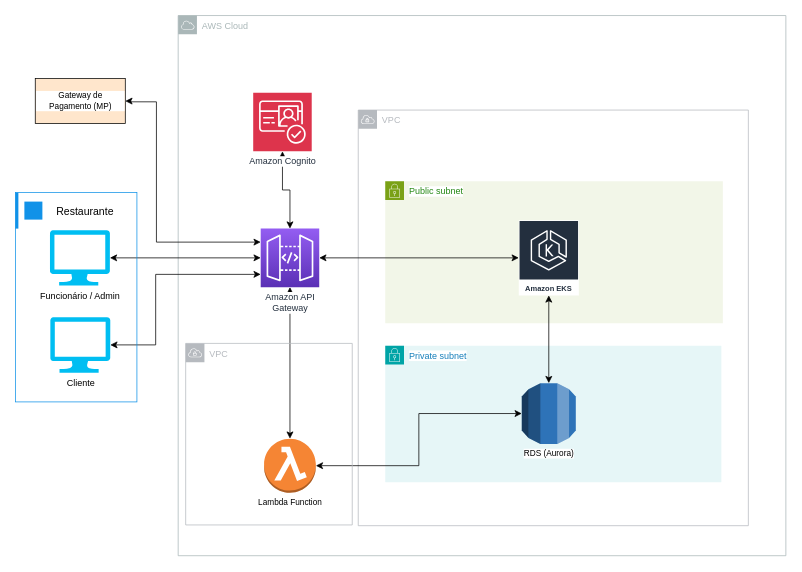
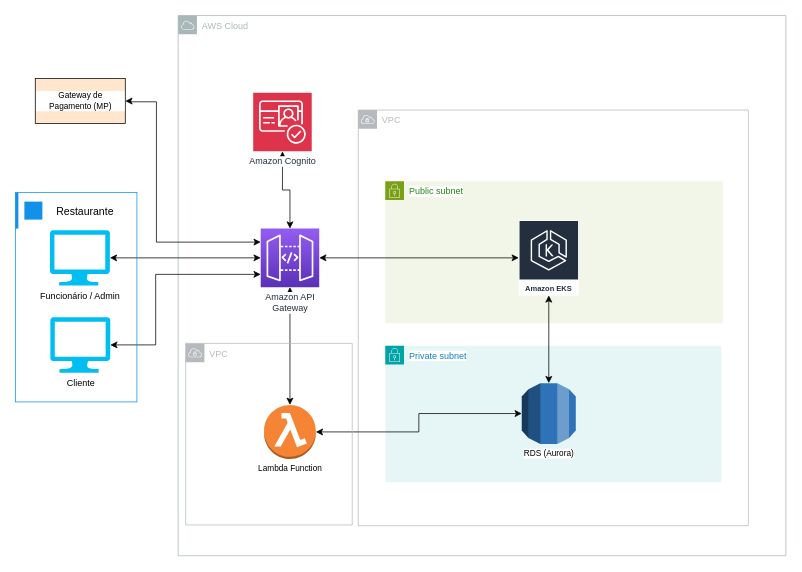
(290, 465) -> (290, 432)
